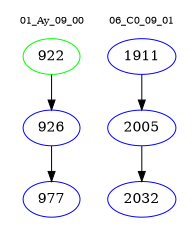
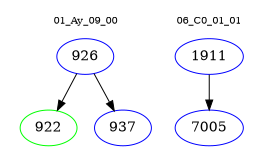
(142, 21) -> (209, 21)
(52, 87) -> (69, 88)
(142, 128) -> (209, 128)
(52, 199) -> (123, 128)
(142, 199) -> none
